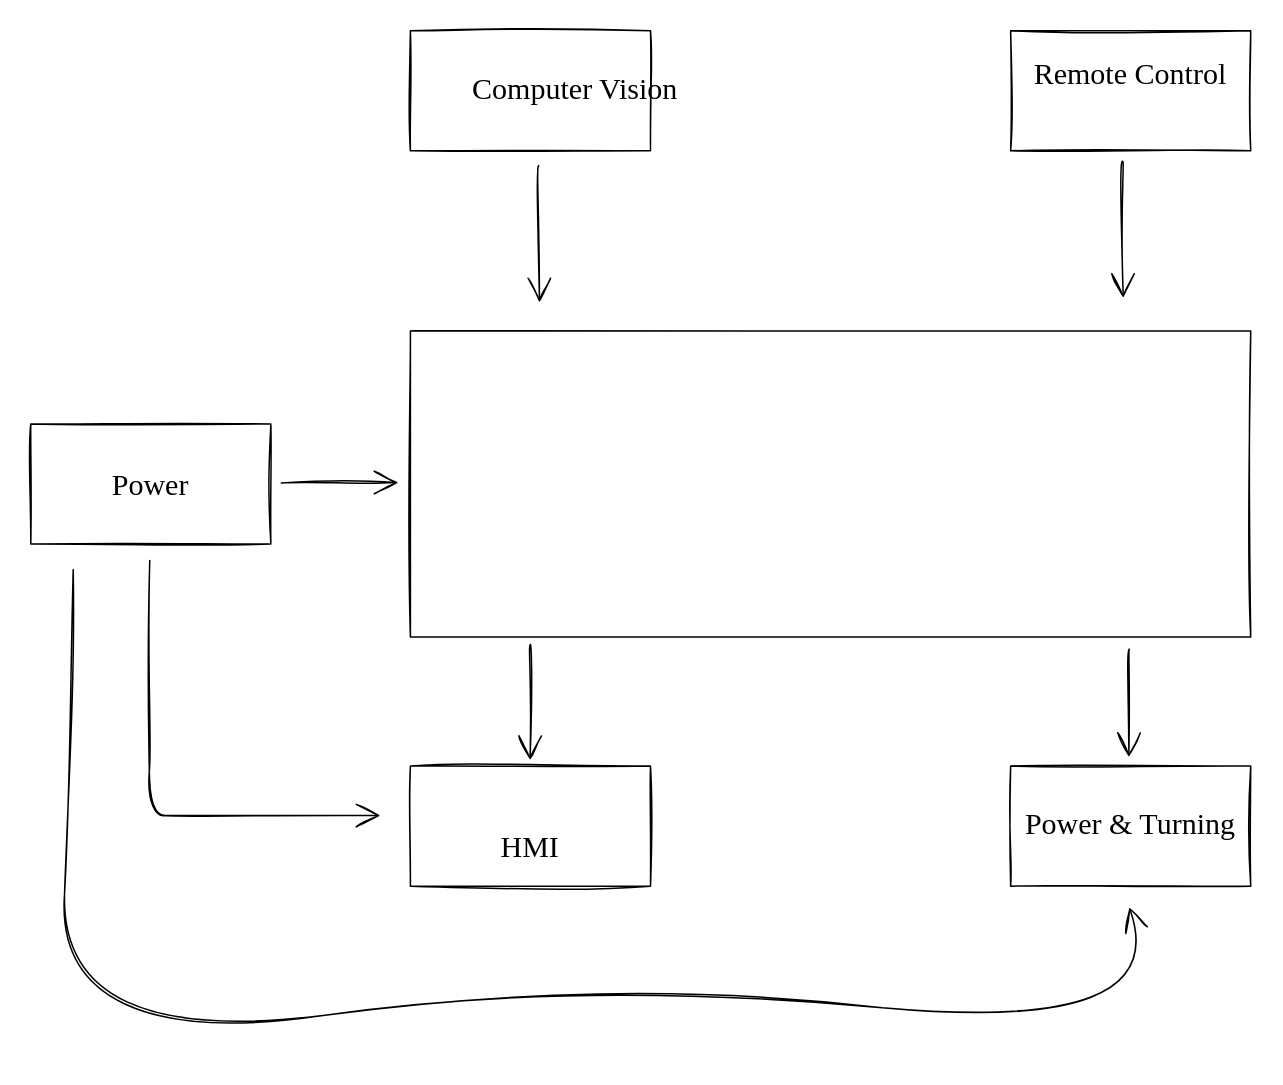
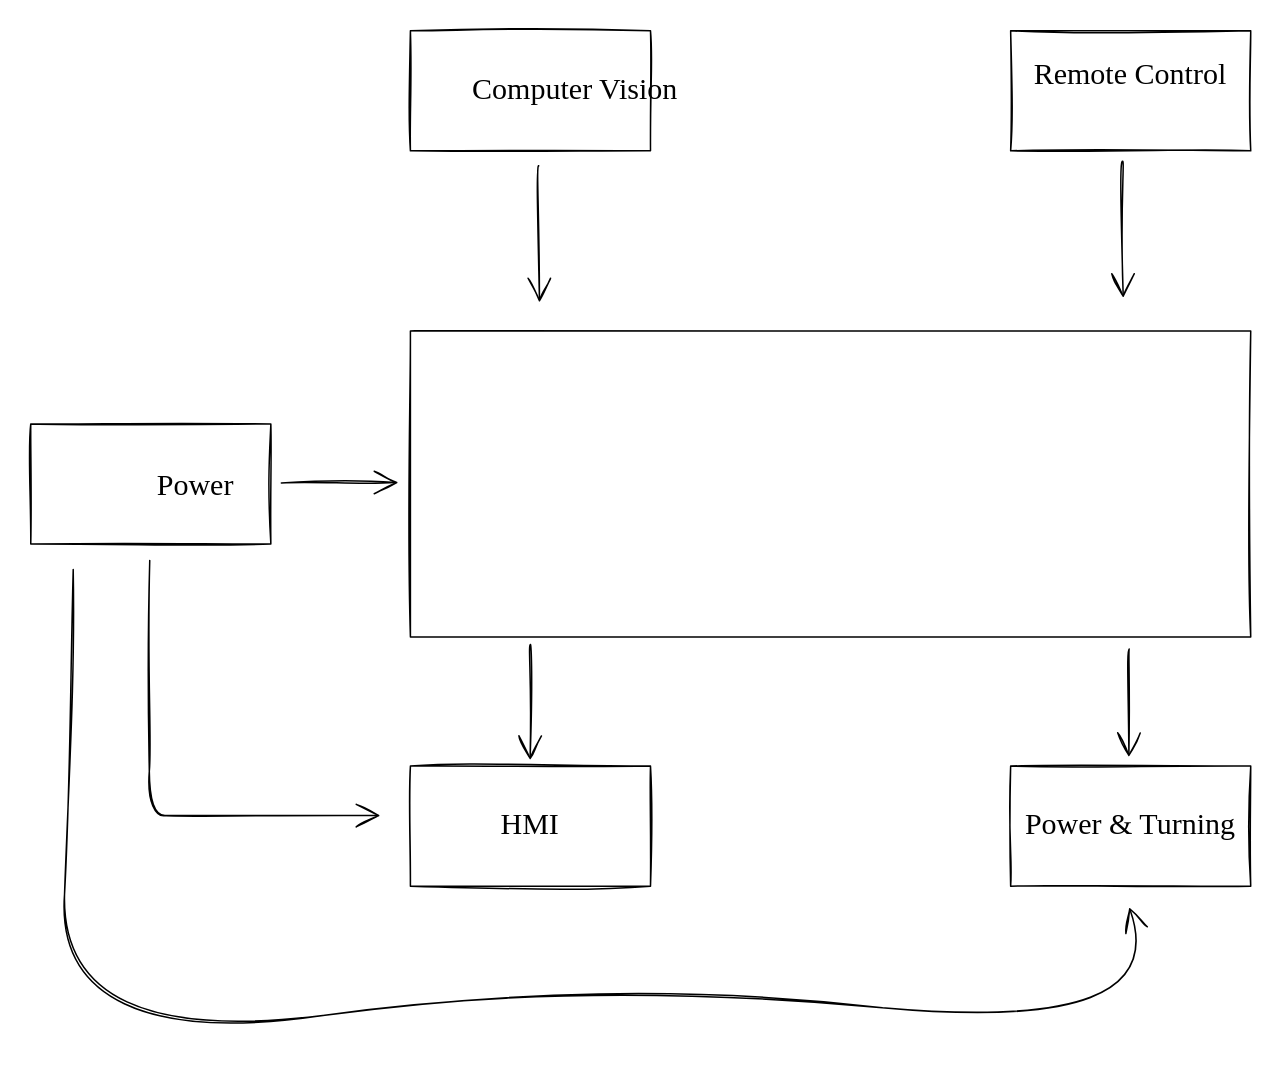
(151, 484) -> (196, 484)
(530, 845) -> (530, 823)
